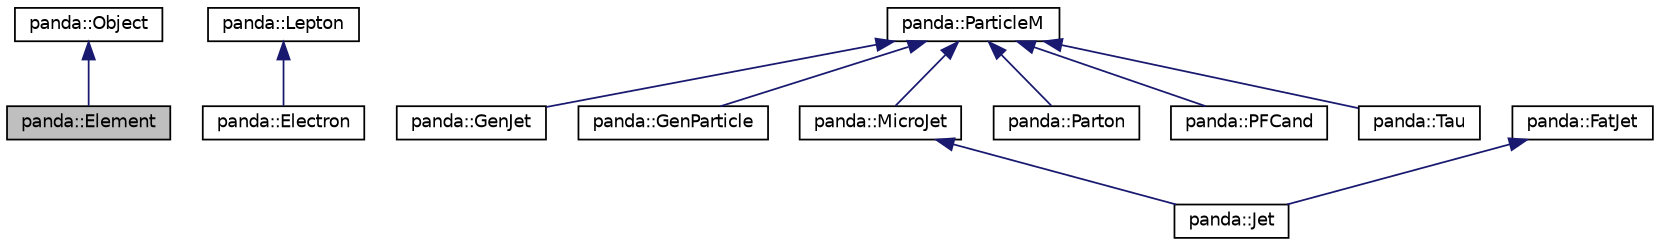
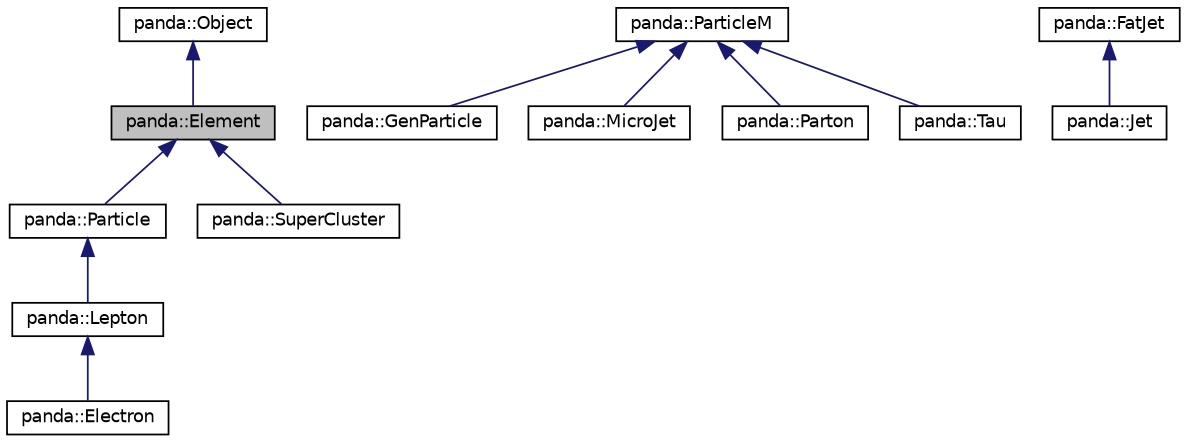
(471, 123) -> none
(1249, 123) -> none
(1065, 174) -> none
none -> (88, 221)
none -> (298, 221)
